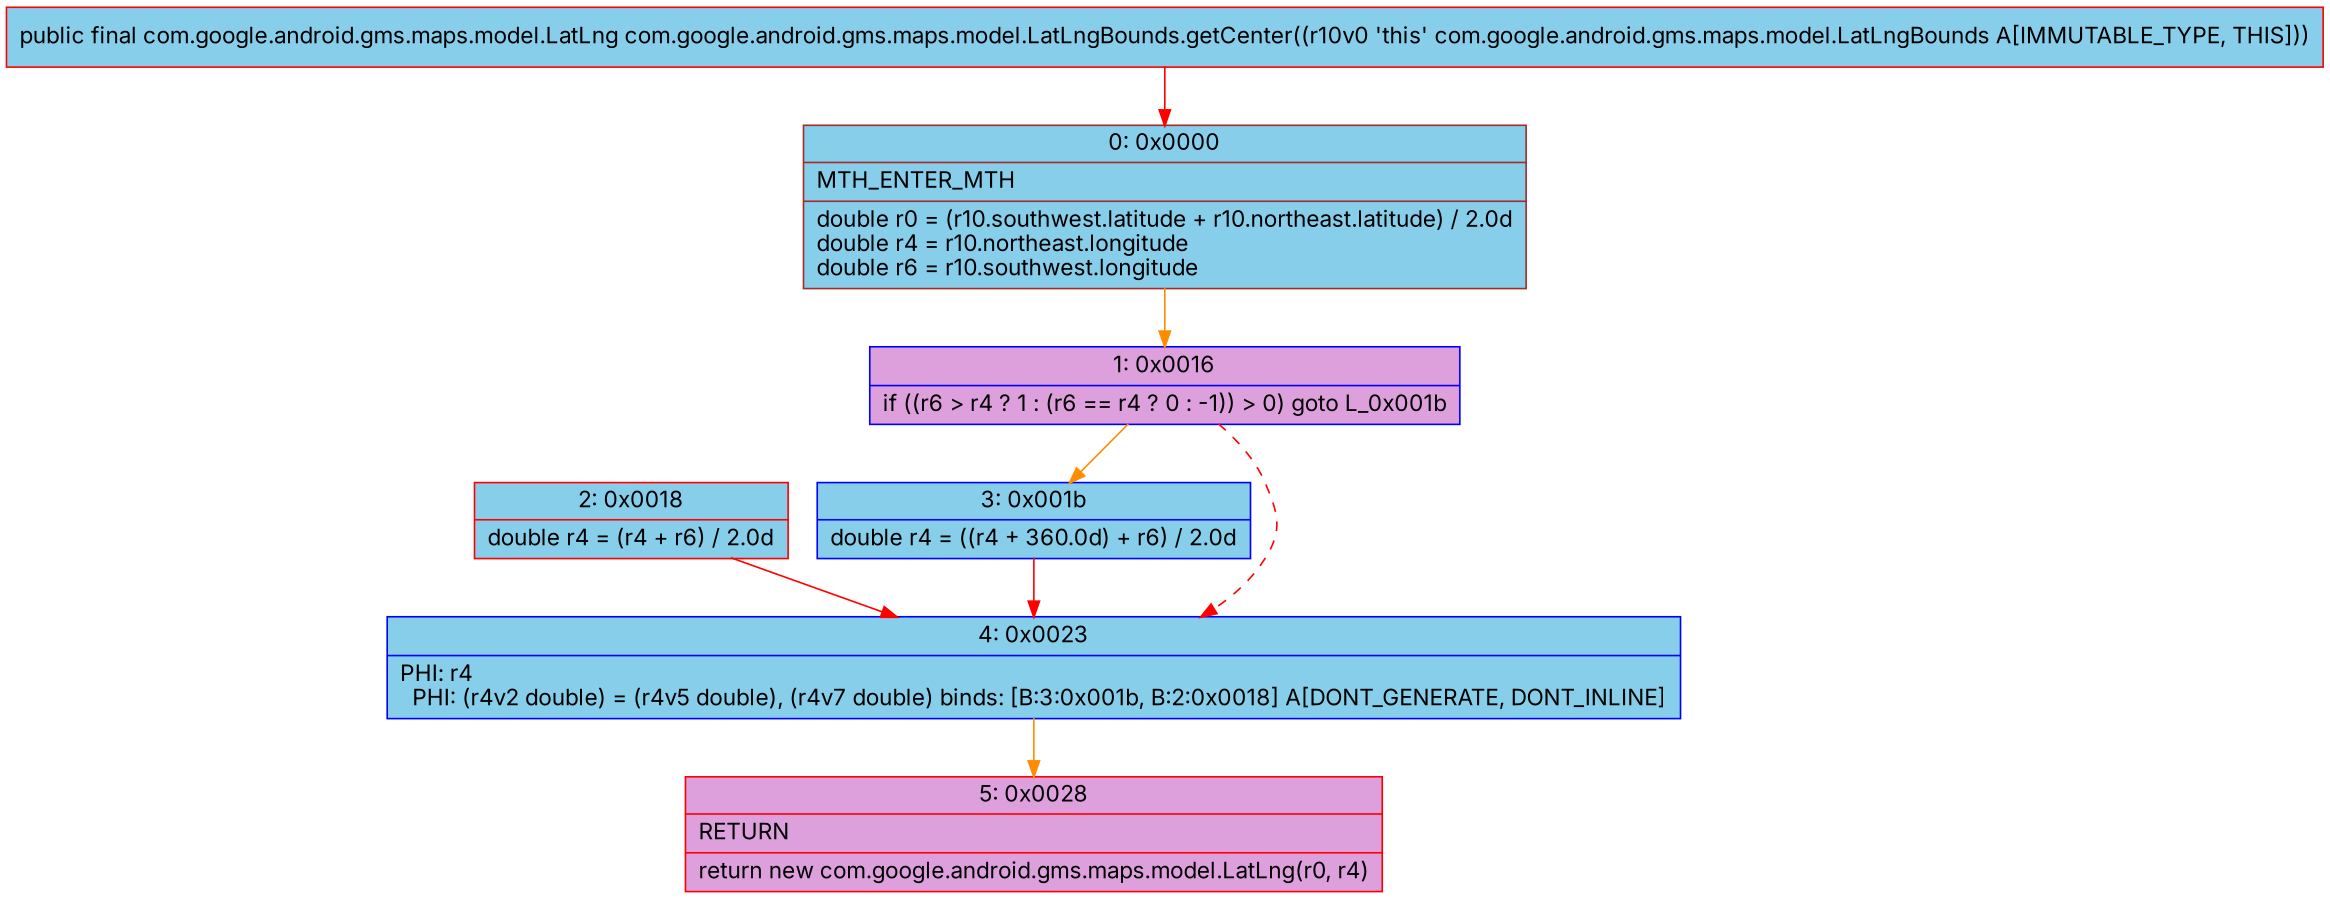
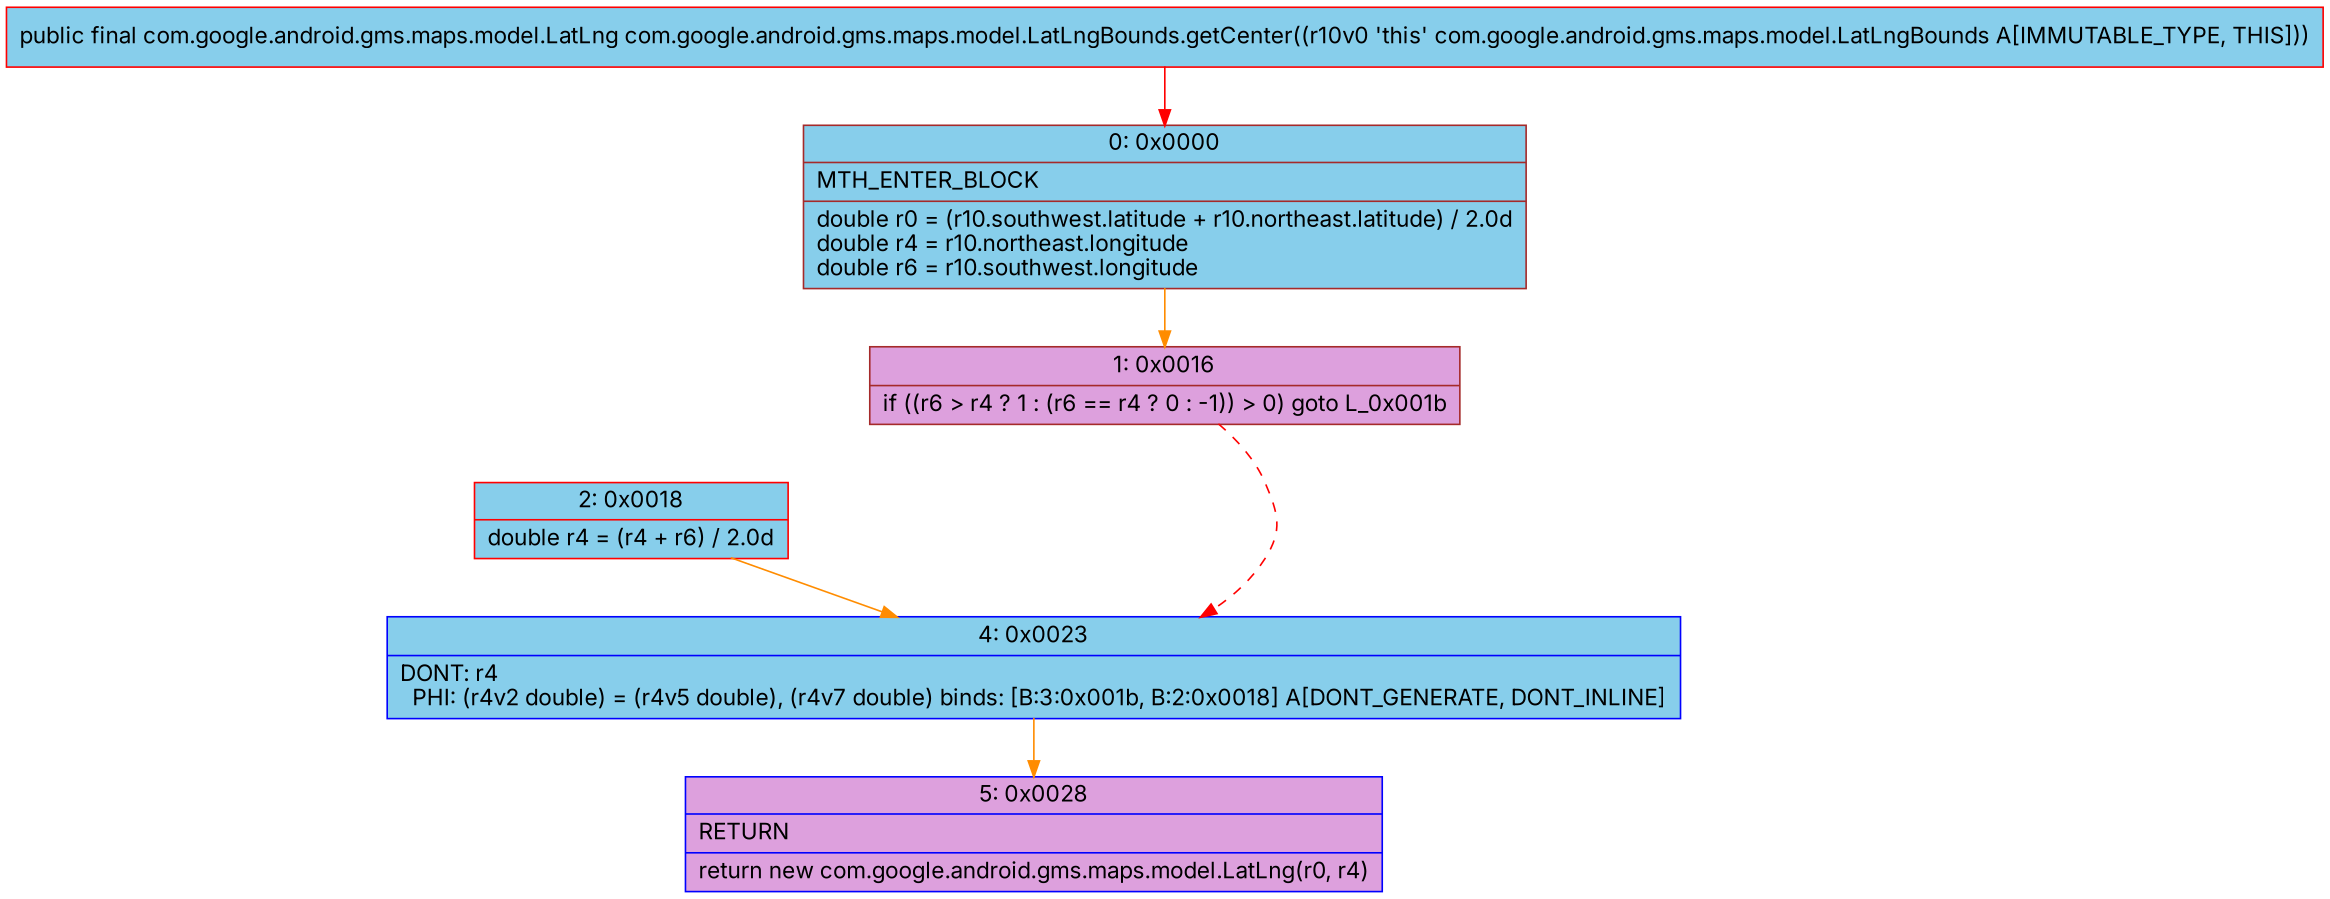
(917, 181) -> (929, 181)
(1165, 386) -> (1165, 386)
(1034, 521) -> none
(806, 585) -> (806, 585)
(440, 674) -> (453, 674)
(1034, 834) -> (1034, 834)
